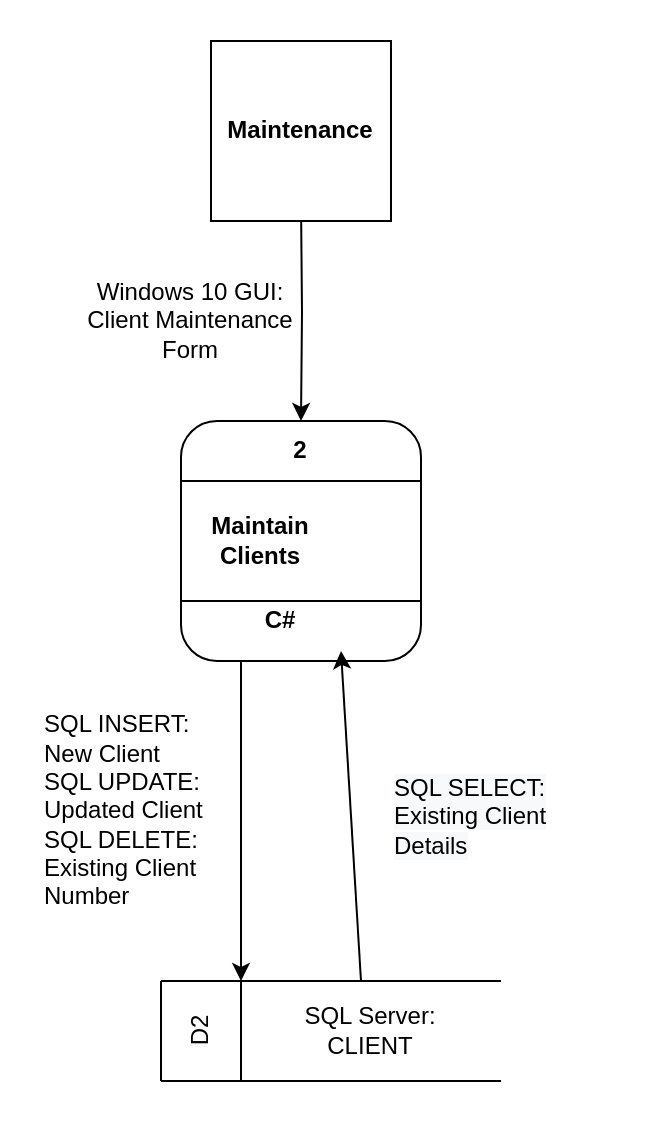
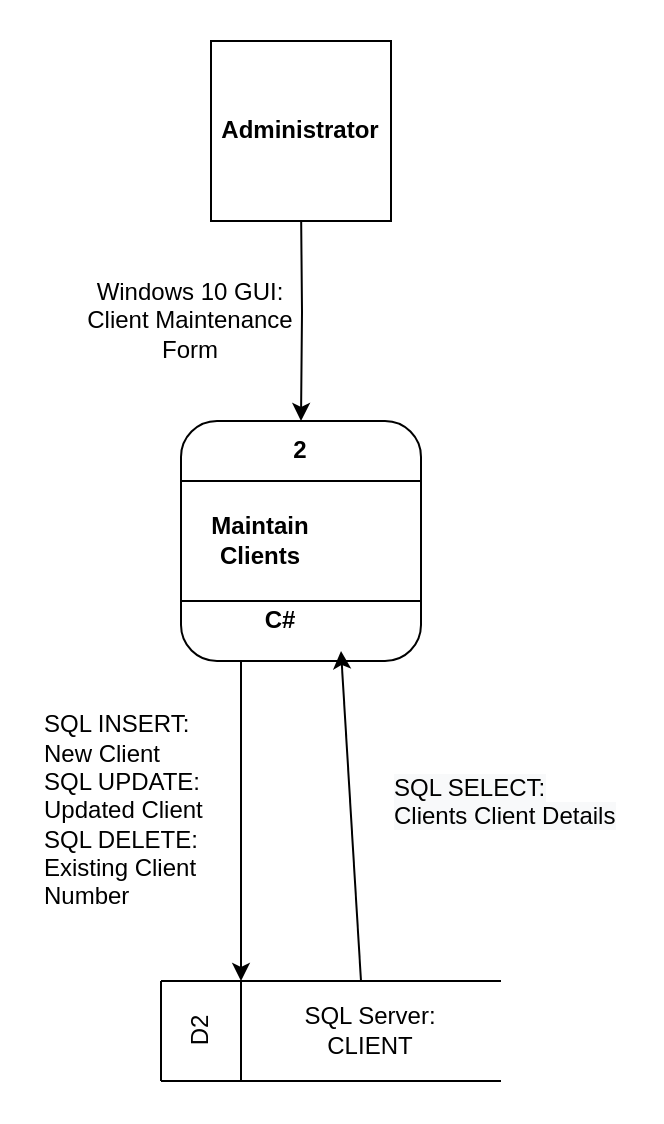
(301, 131) -> (301, 131)
(508, 818) -> (508, 818)
